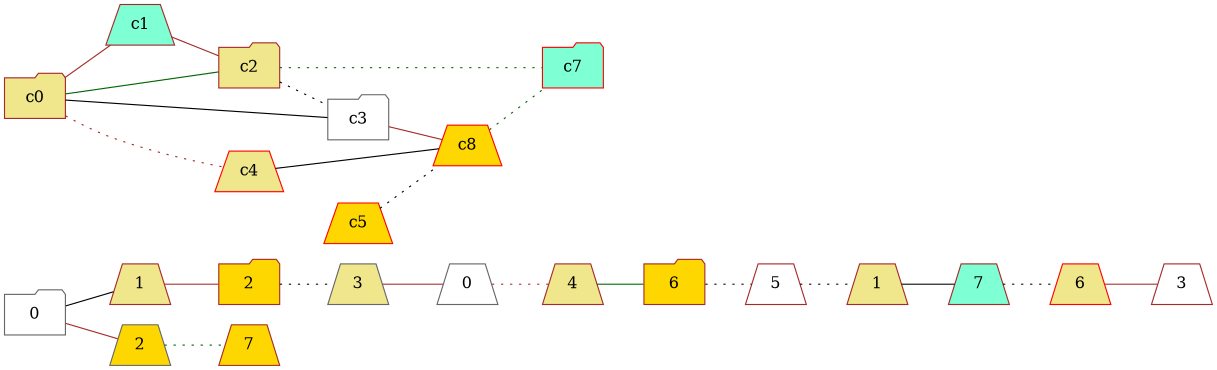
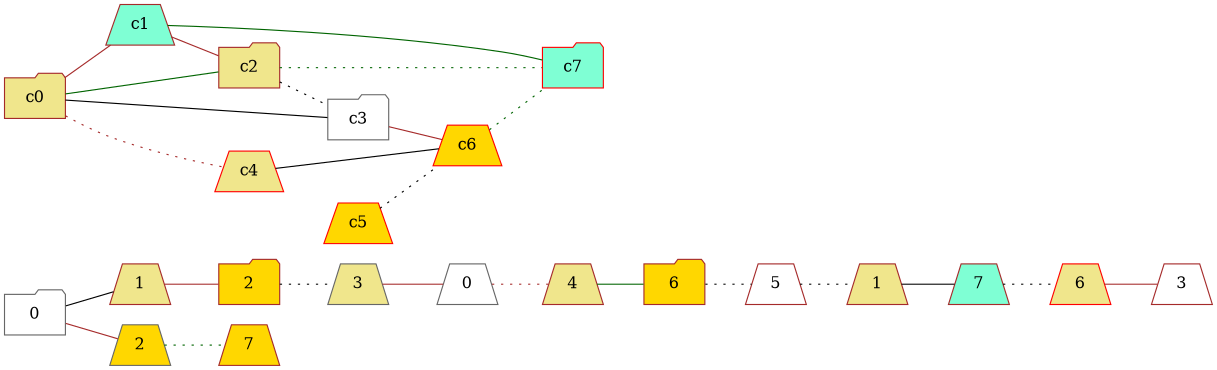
none -> (356, 36)
(467, 145) -> (467, 145)
